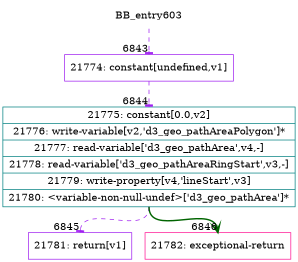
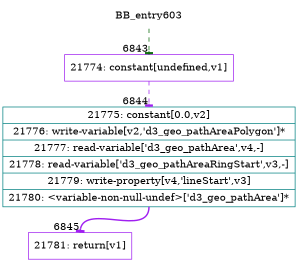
(149, 40) -> (149, 40)
(116, 220) -> (116, 220)
(218, 246) -> none
